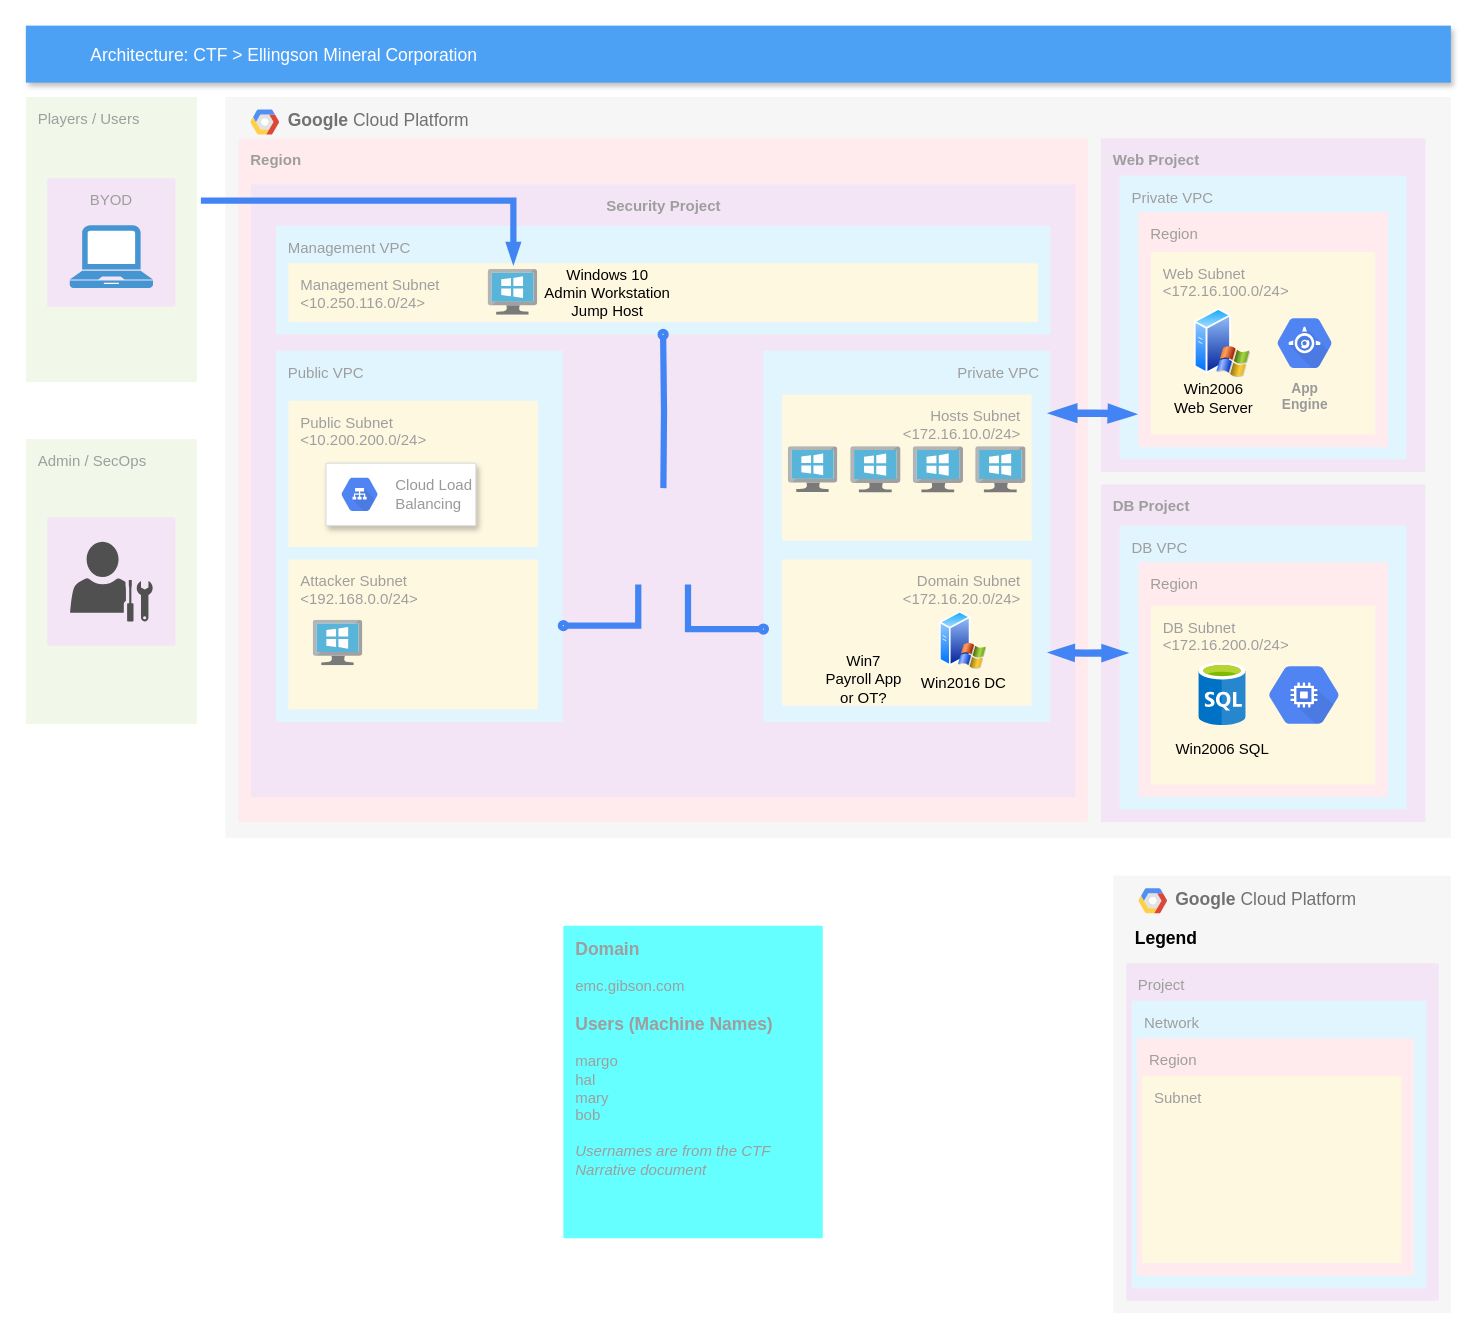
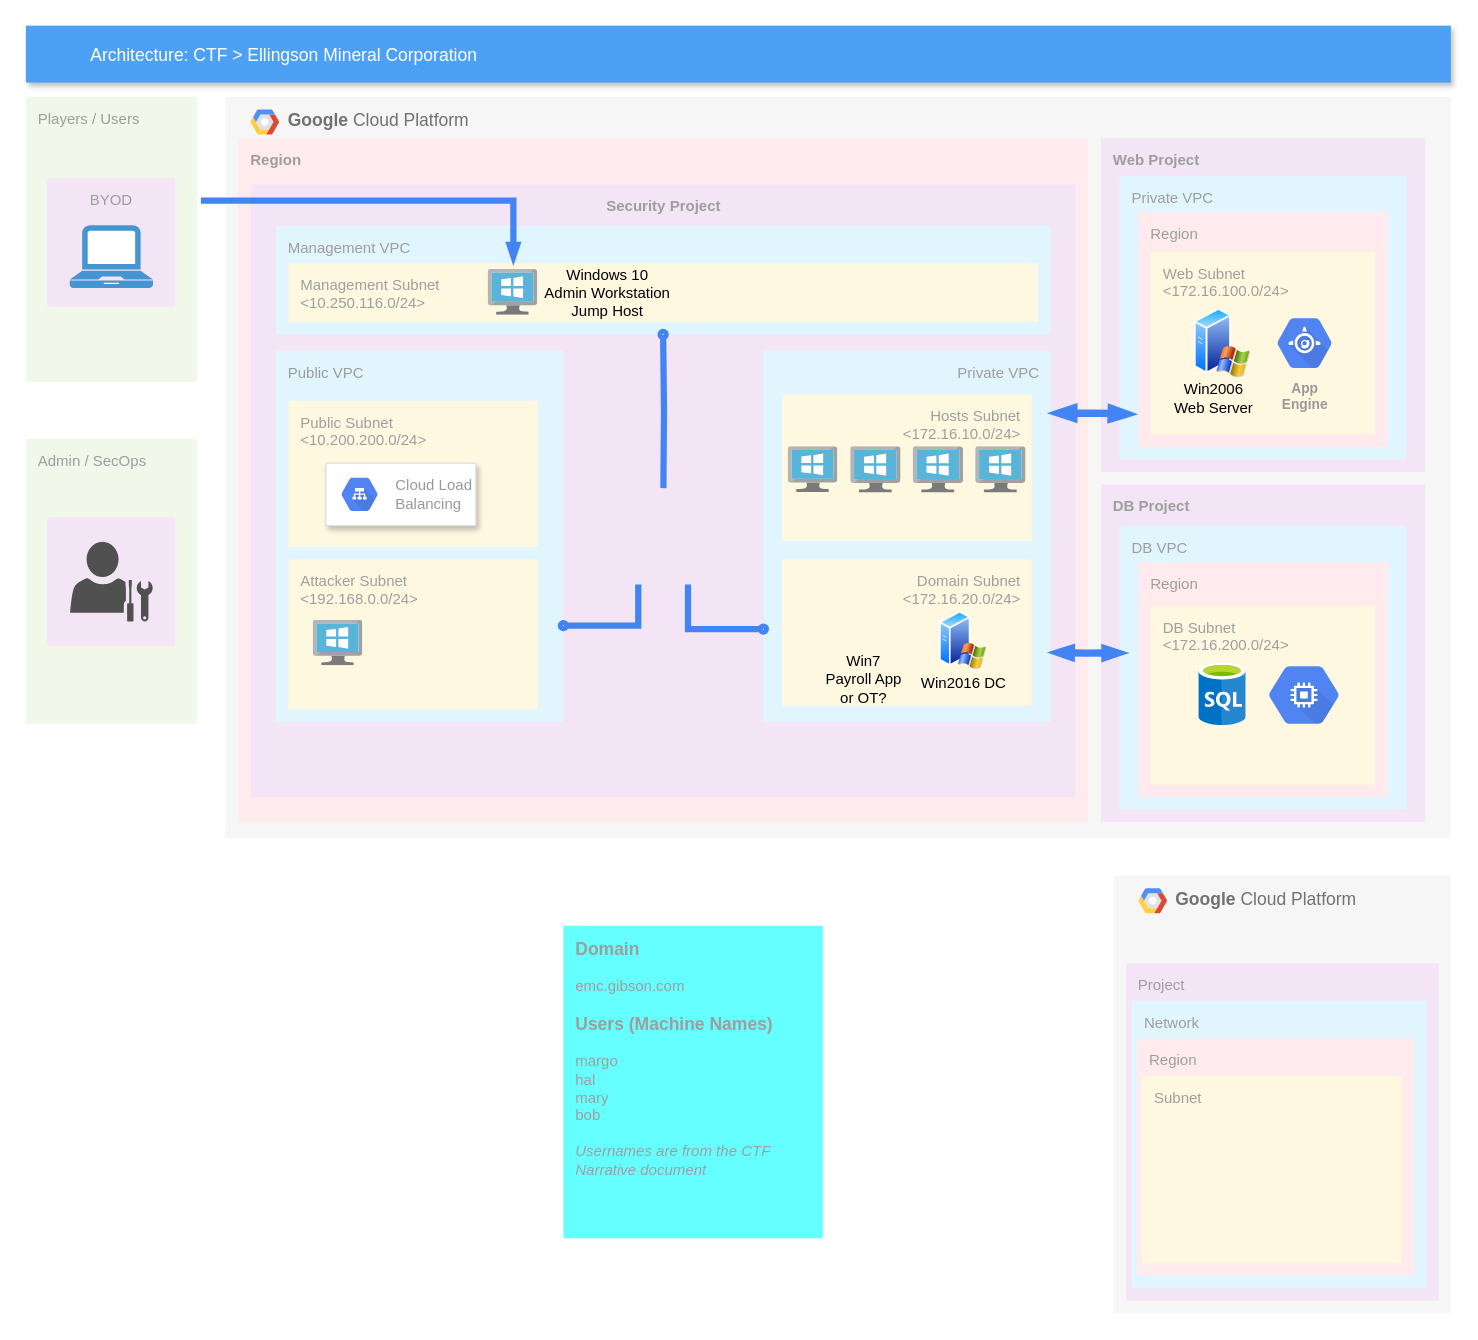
(1222, 750) -> none
(1166, 938) -> none
